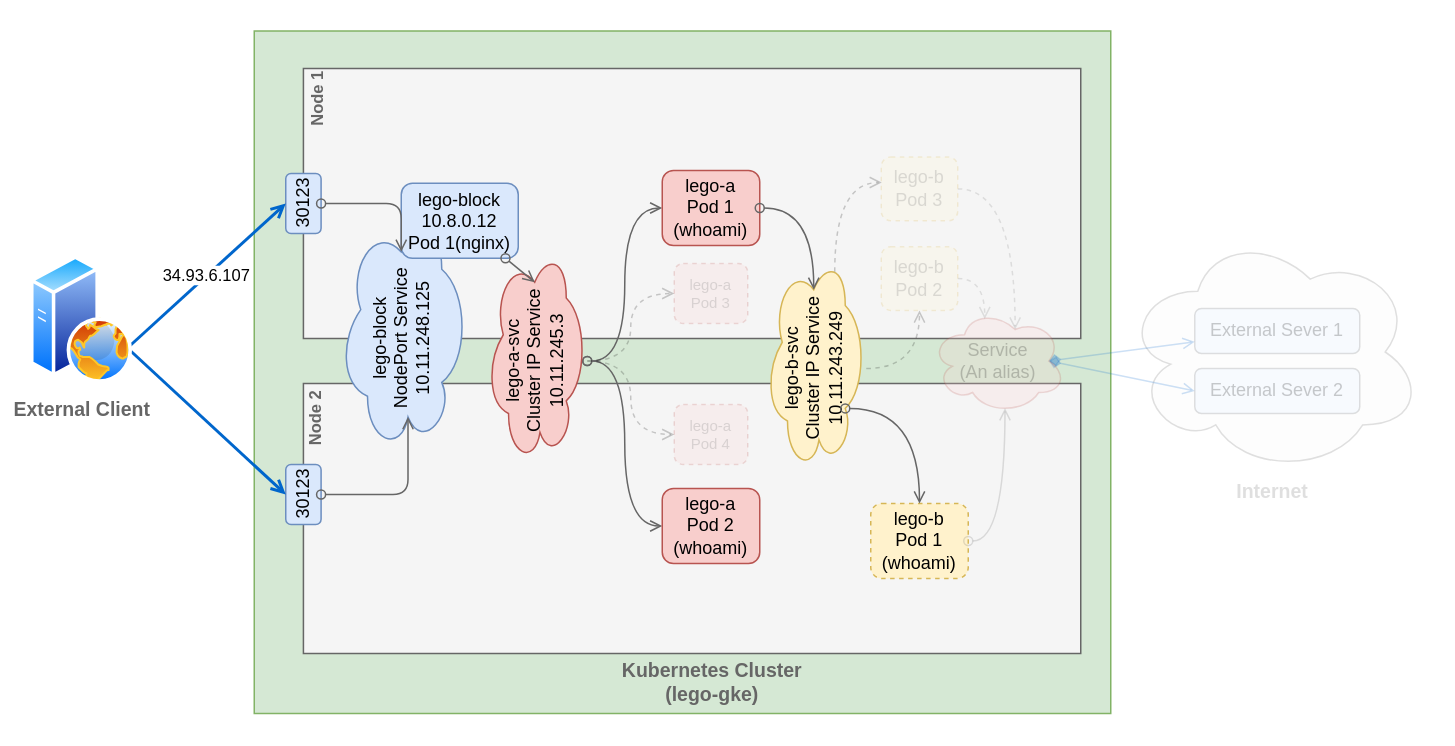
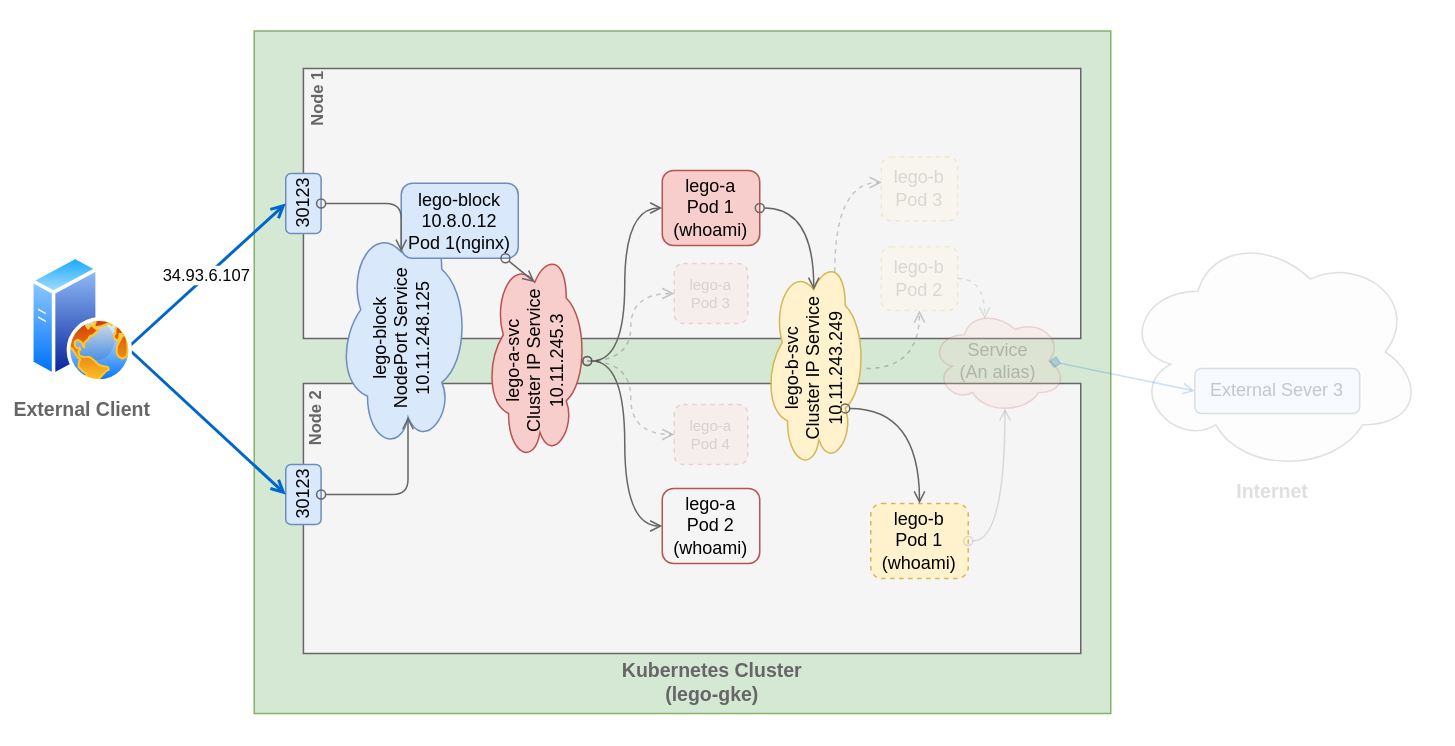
(1008, 245) -> none
(1277, 331) -> none
(1126, 351) -> none
(1277, 391) -> (1277, 391)
(711, 526) -> (711, 526)
